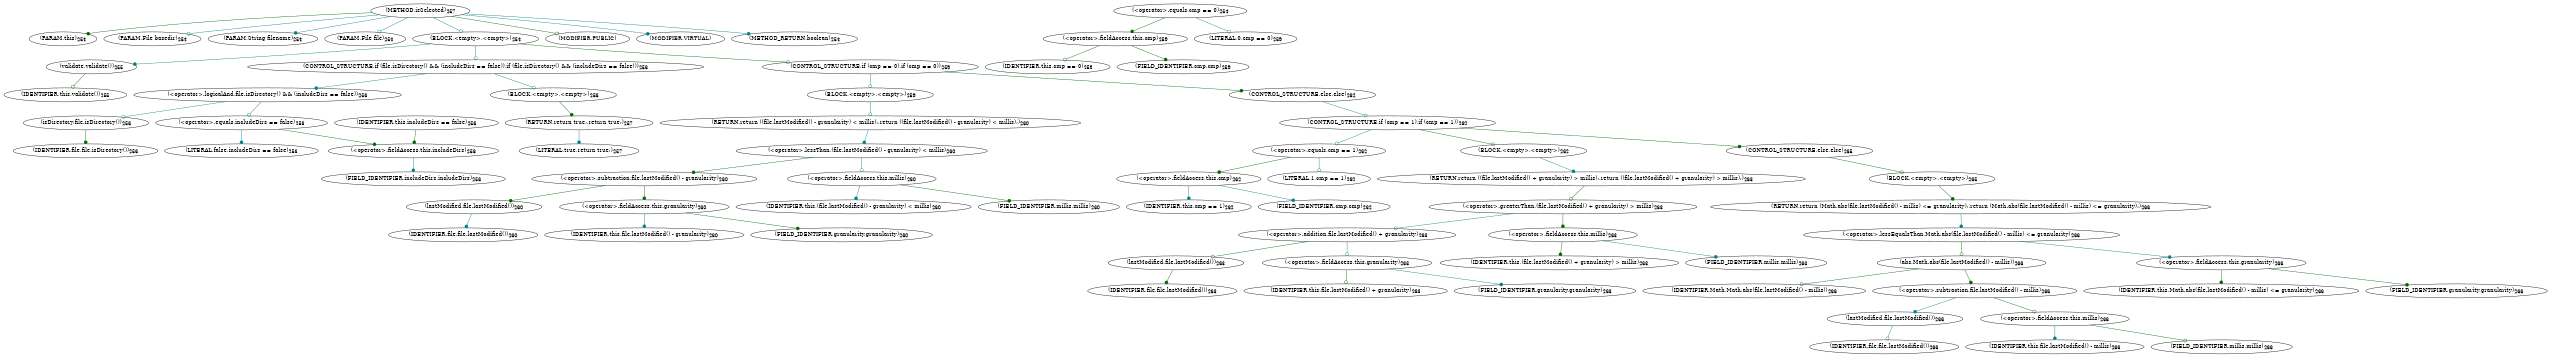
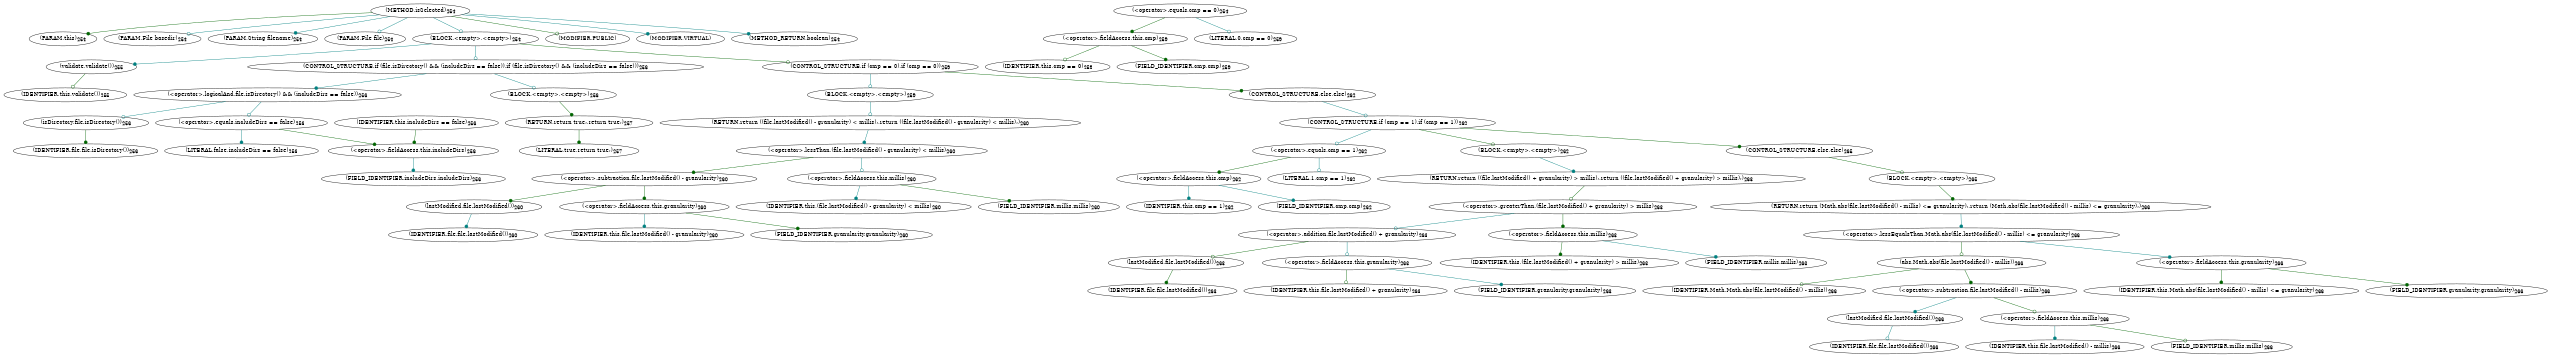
(451, 10) -> (451, 10)
(579, 135) -> (579, 135)
